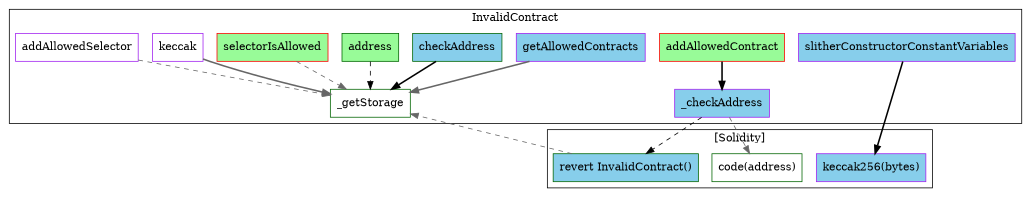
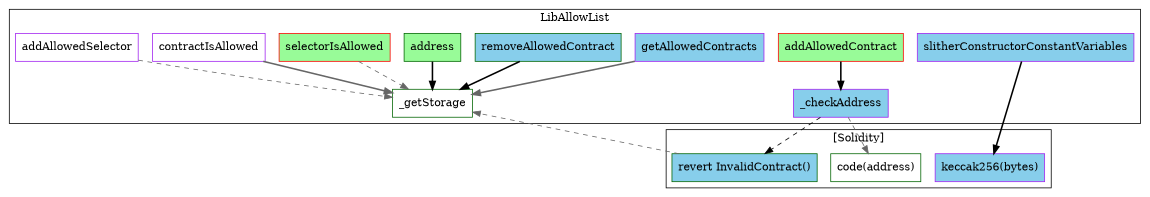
(516, 18) -> (575, 18)
(178, 47) -> (209, 47)
(457, 47) -> (548, 47)
(370, 72) -> (432, 72)
